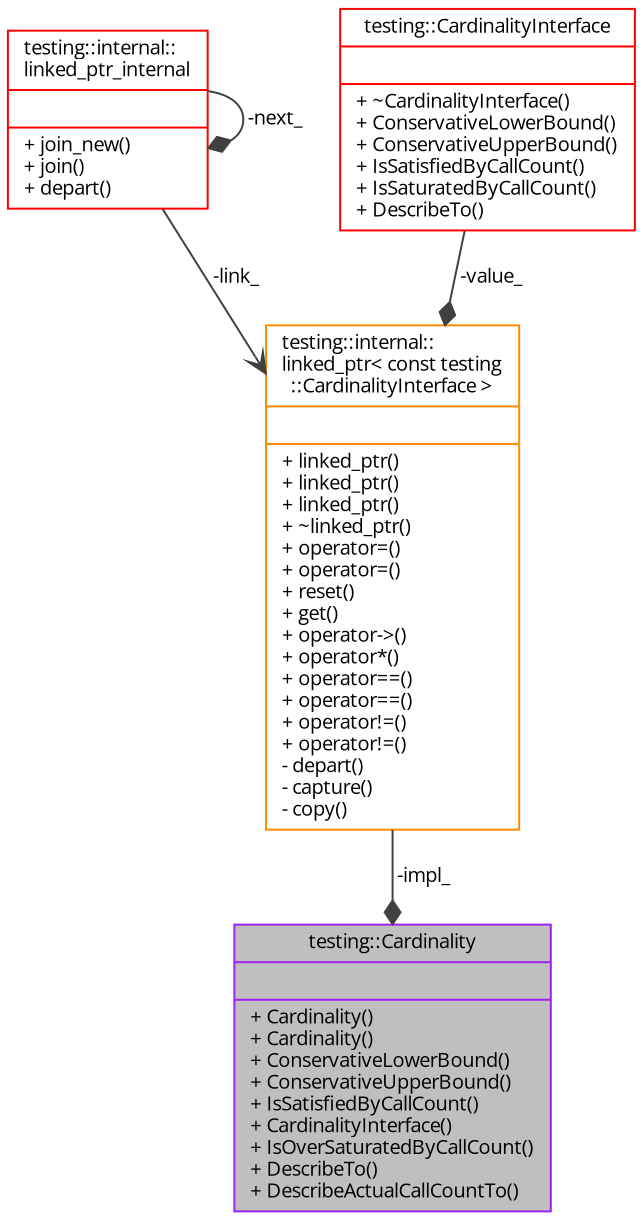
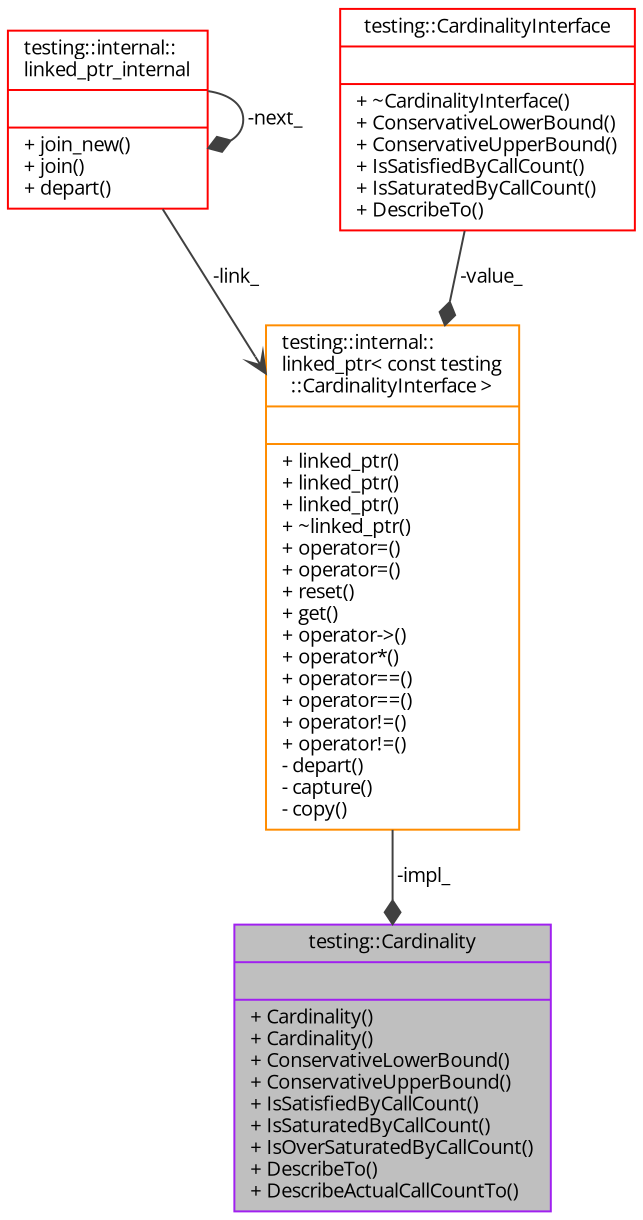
(352, 1126) -> (371, 1126)
